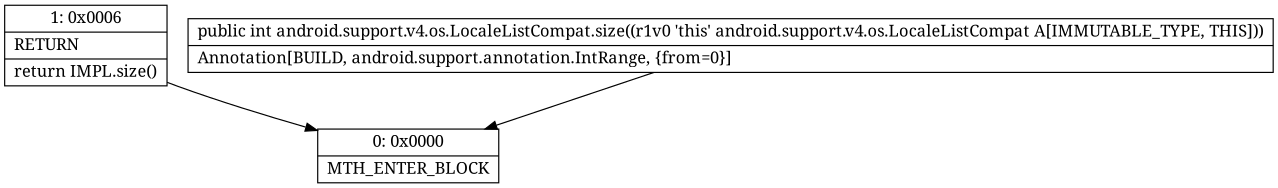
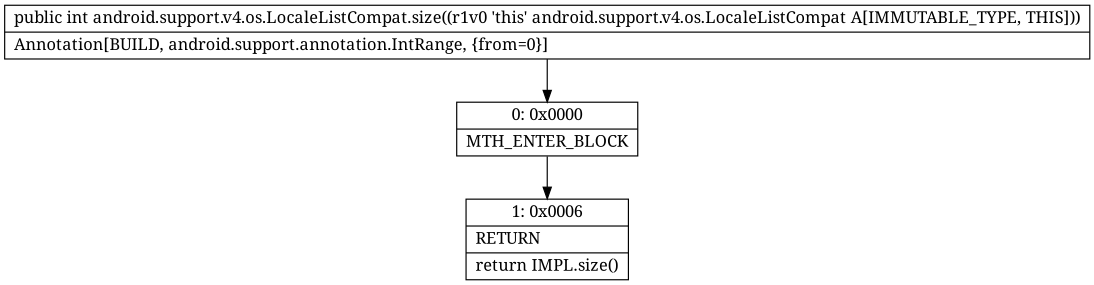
(236, 106) -> (547, 172)
